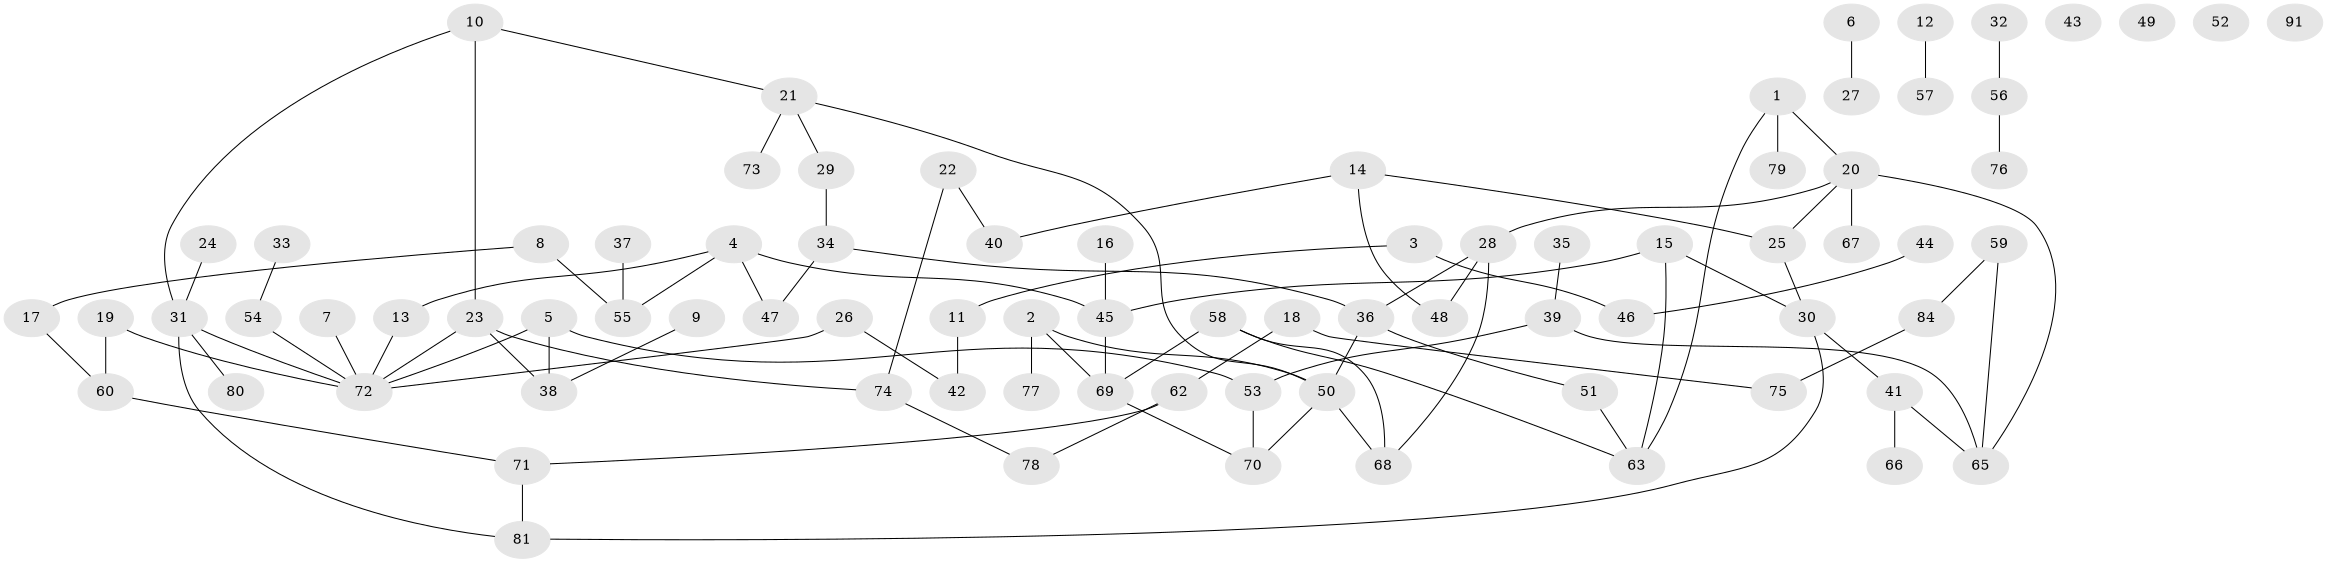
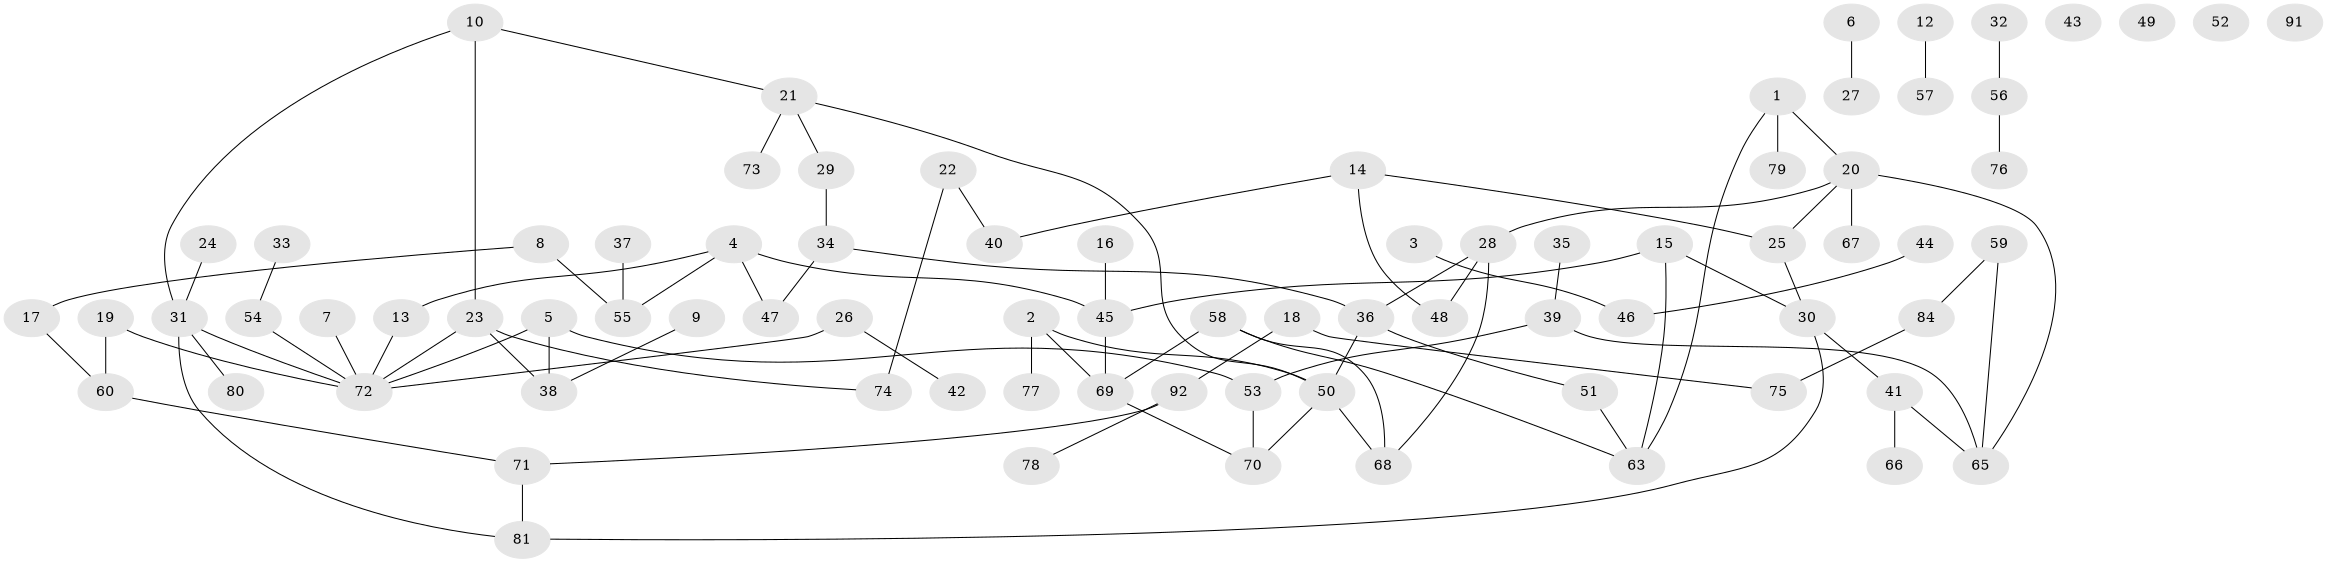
(958, 318) -> none
(1179, 392) -> (1179, 392)
(958, 429) -> none
